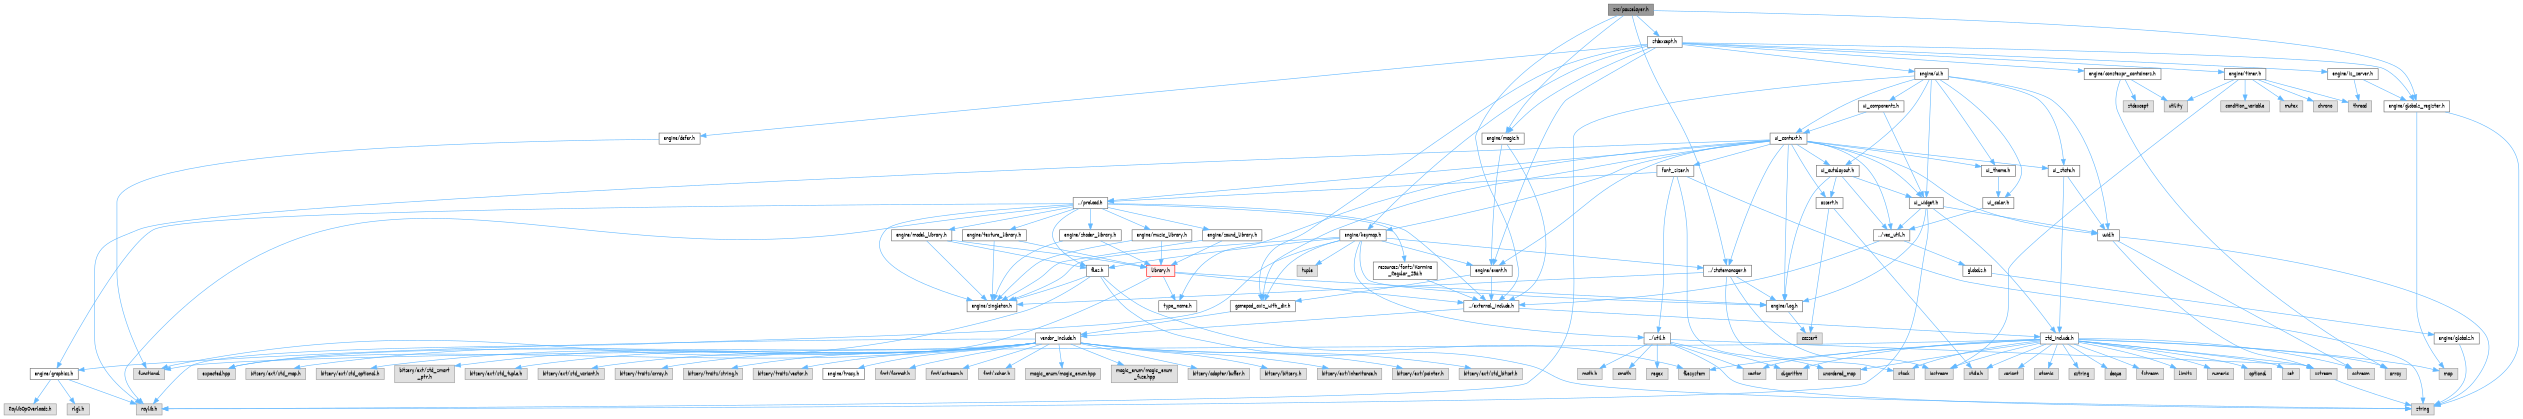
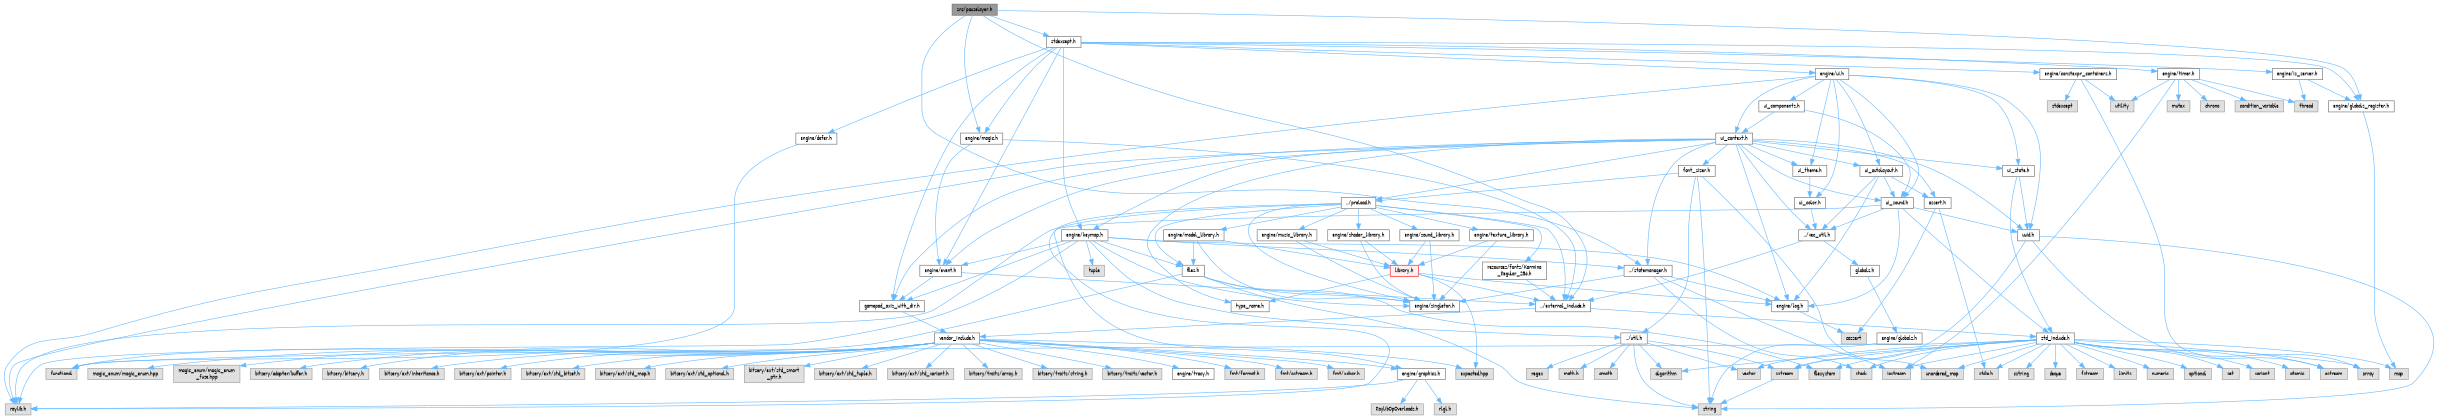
(1926, 203) -> (1897, 203)
(2519, 259) -> none
